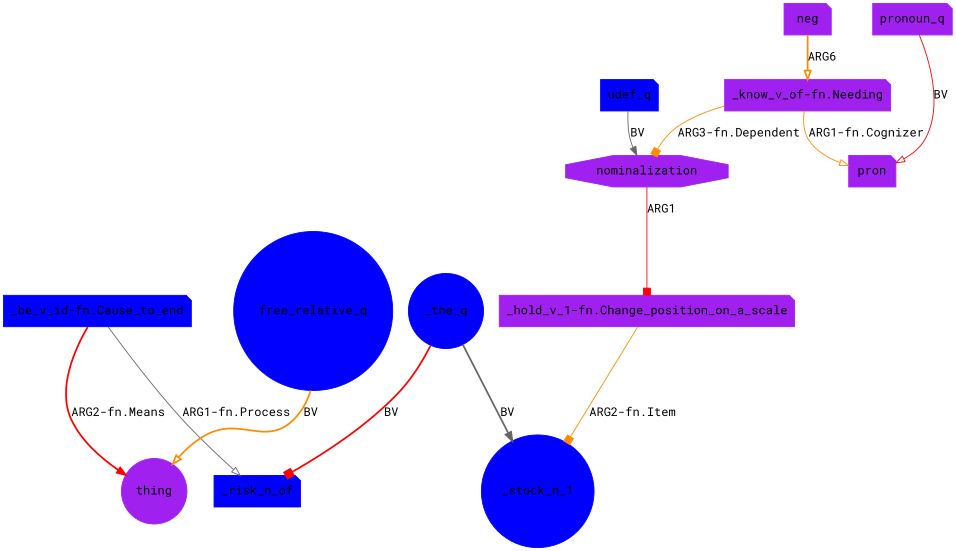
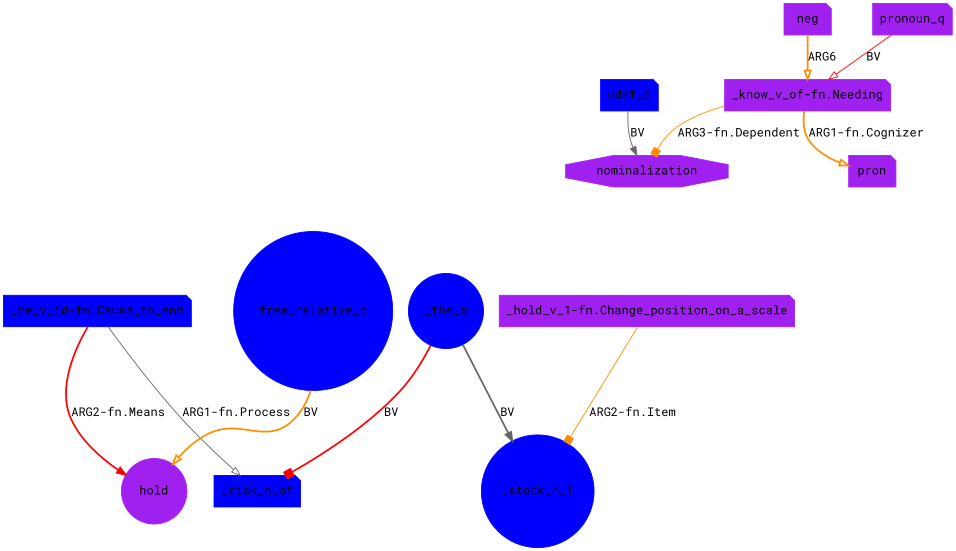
(934, 102) -> (864, 55)
(811, 144) -> (811, 144)
(647, 237) -> none
(154, 491) -> (154, 491)
